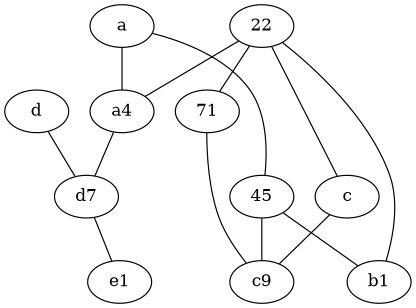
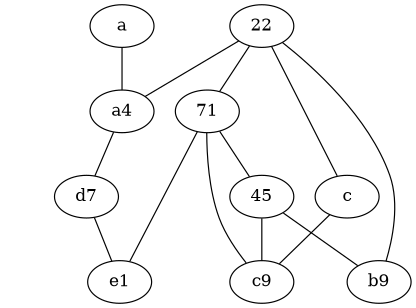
(241, 80) -> (235, 154)
(37, 111) -> none
none -> (164, 197)
(379, 282) -> (379, 282)
